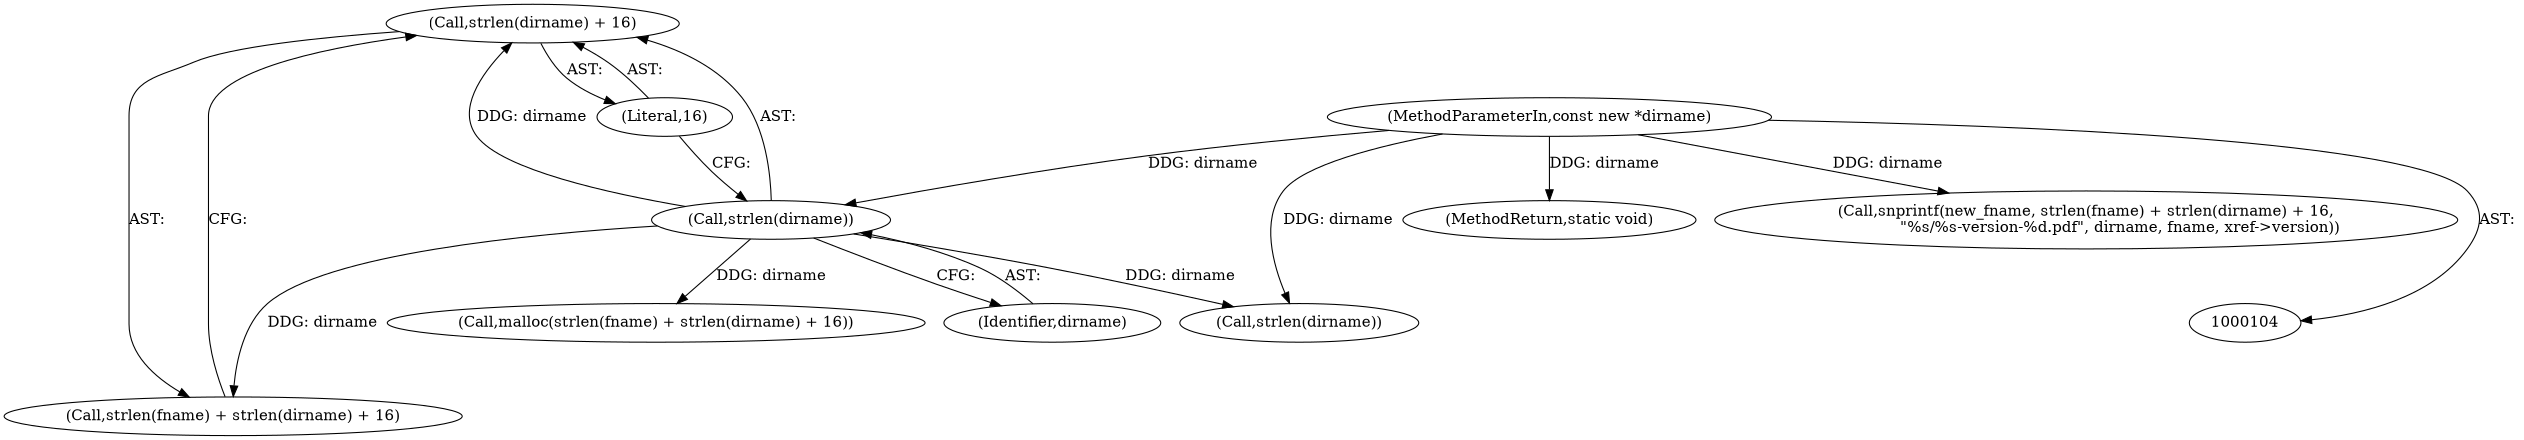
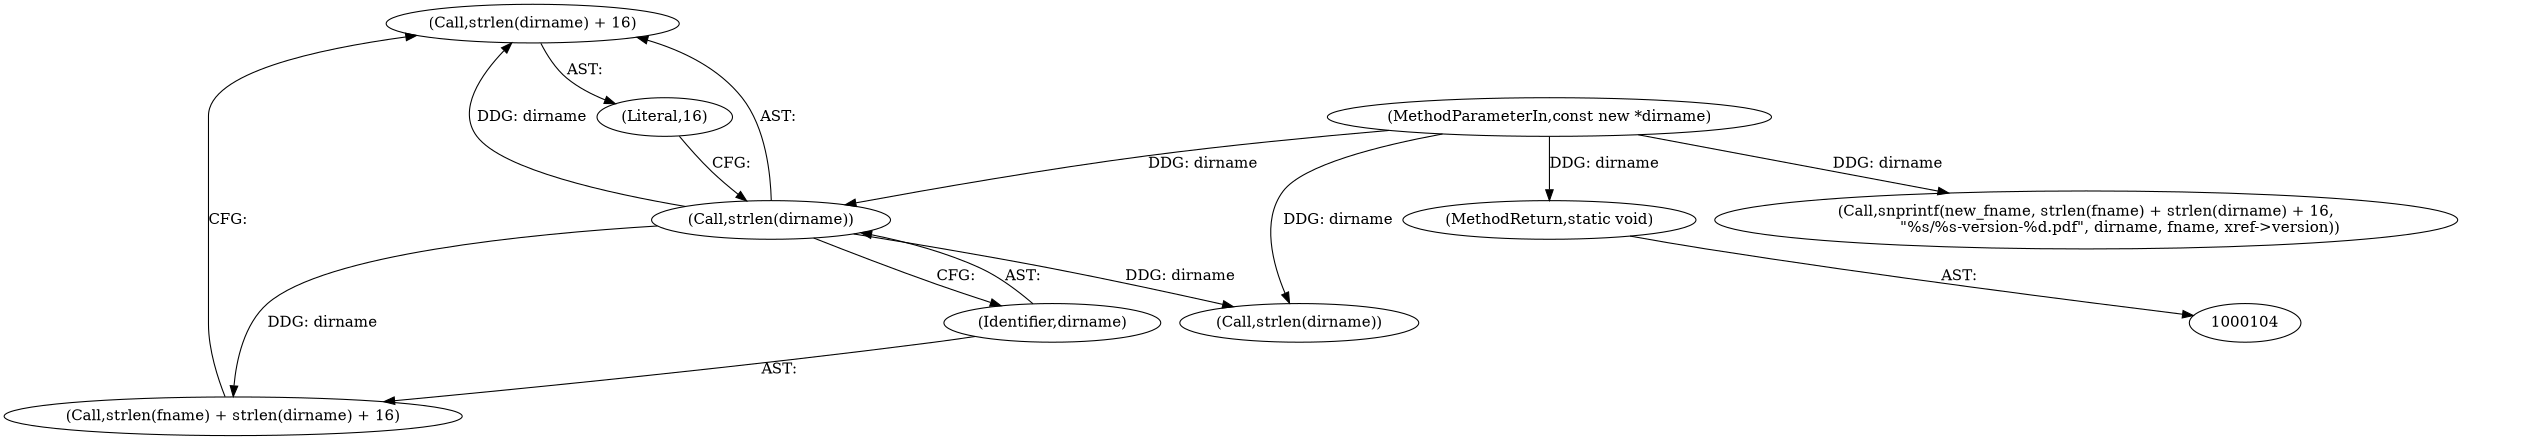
(618, 70) -> none
(129, 115) -> (685, 371)
(2241, 143) -> (1906, 278)
(656, 323) -> none
